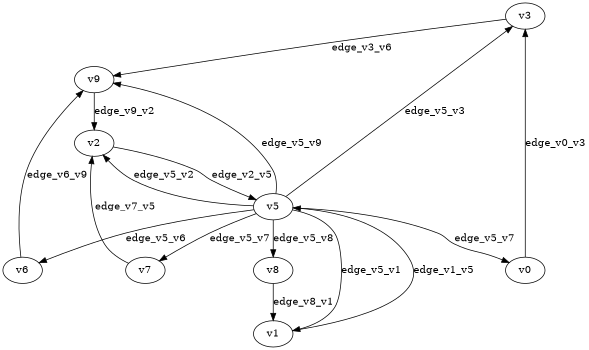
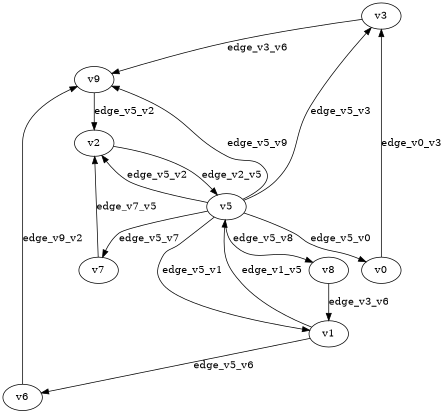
(125, 111) -> (125, 111)
(57, 175) -> (53, 239)
(148, 228) -> (179, 365)
(485, 239) -> (341, 239)
(304, 302) -> (359, 302)
